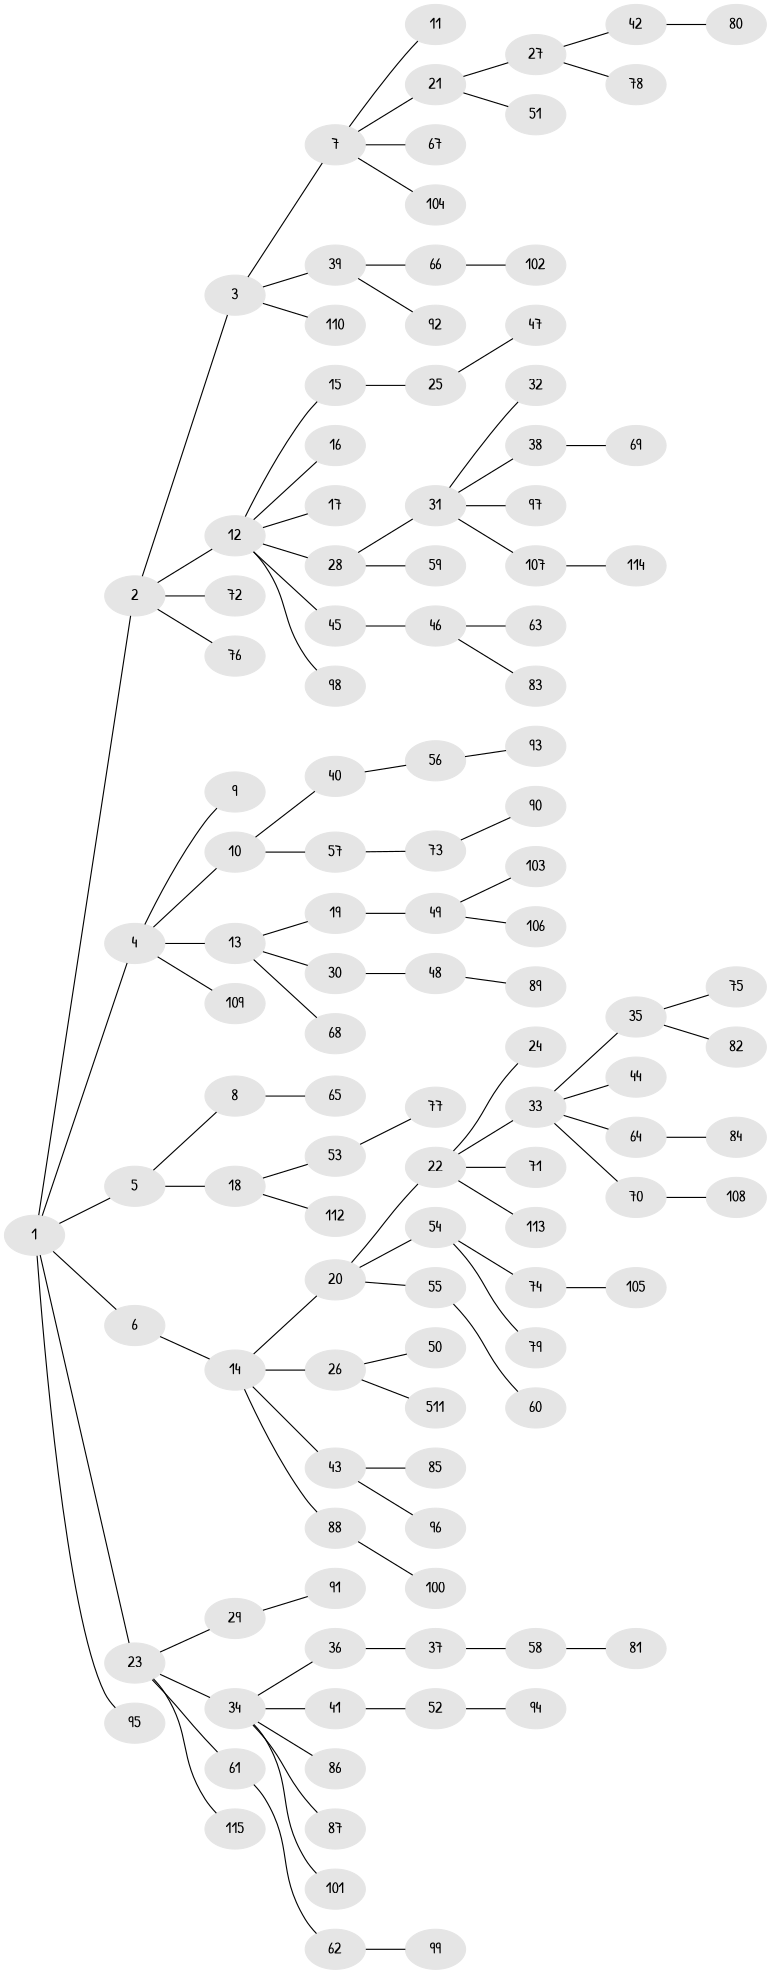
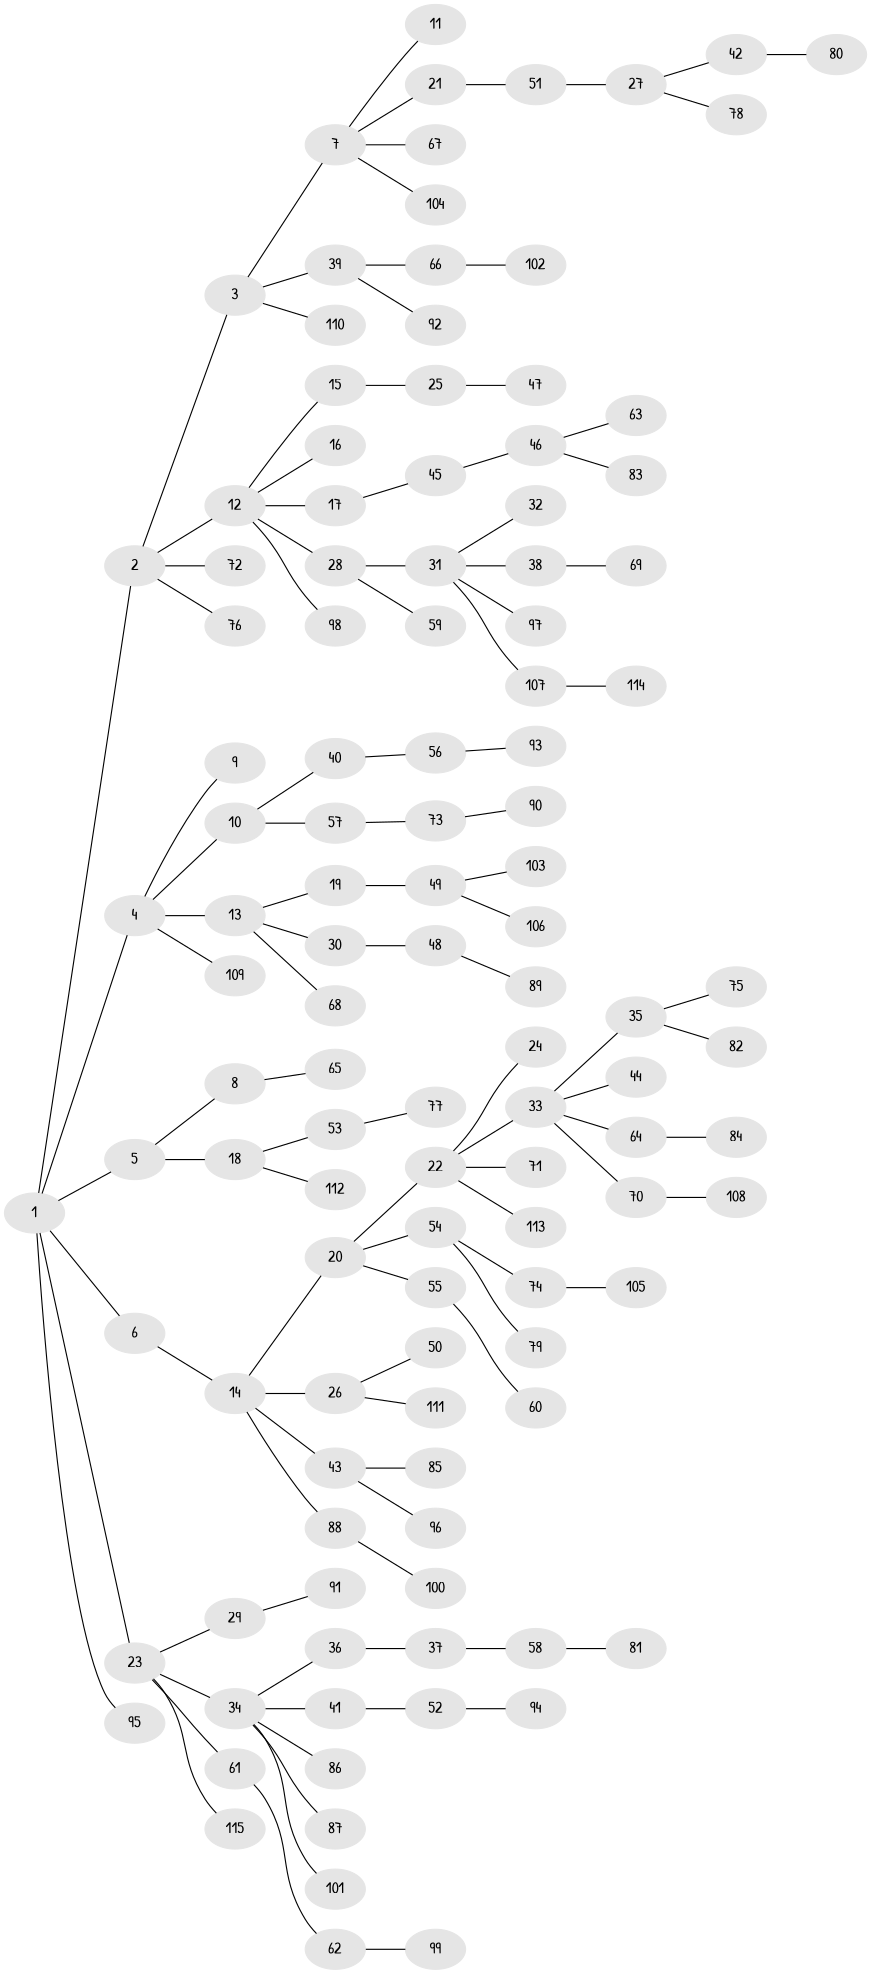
(486, 70) -> (586, 85)
(285, 581) -> (386, 491)
(436, 1408) -> (436, 1408)
